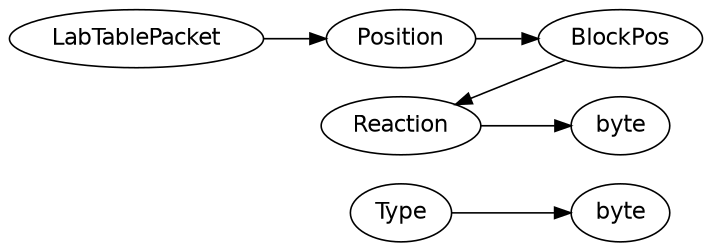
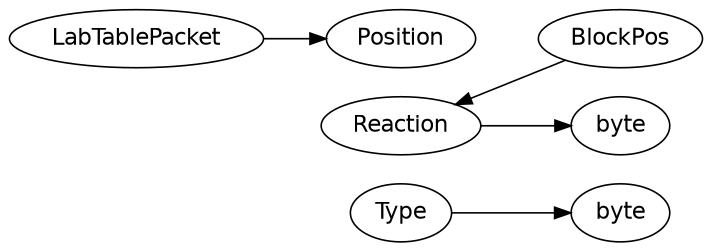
(499, 39) -> none
